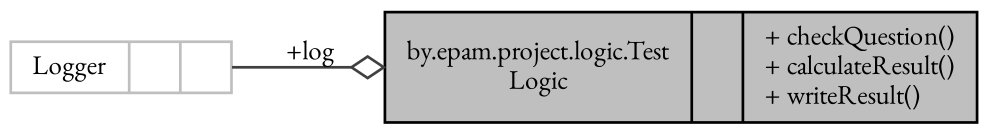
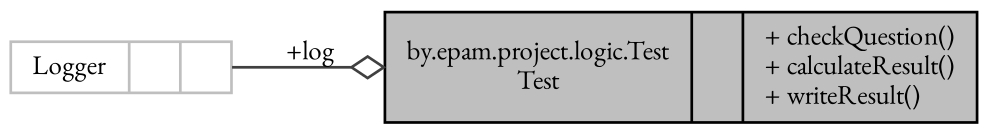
(538, 81) -> (538, 81)
